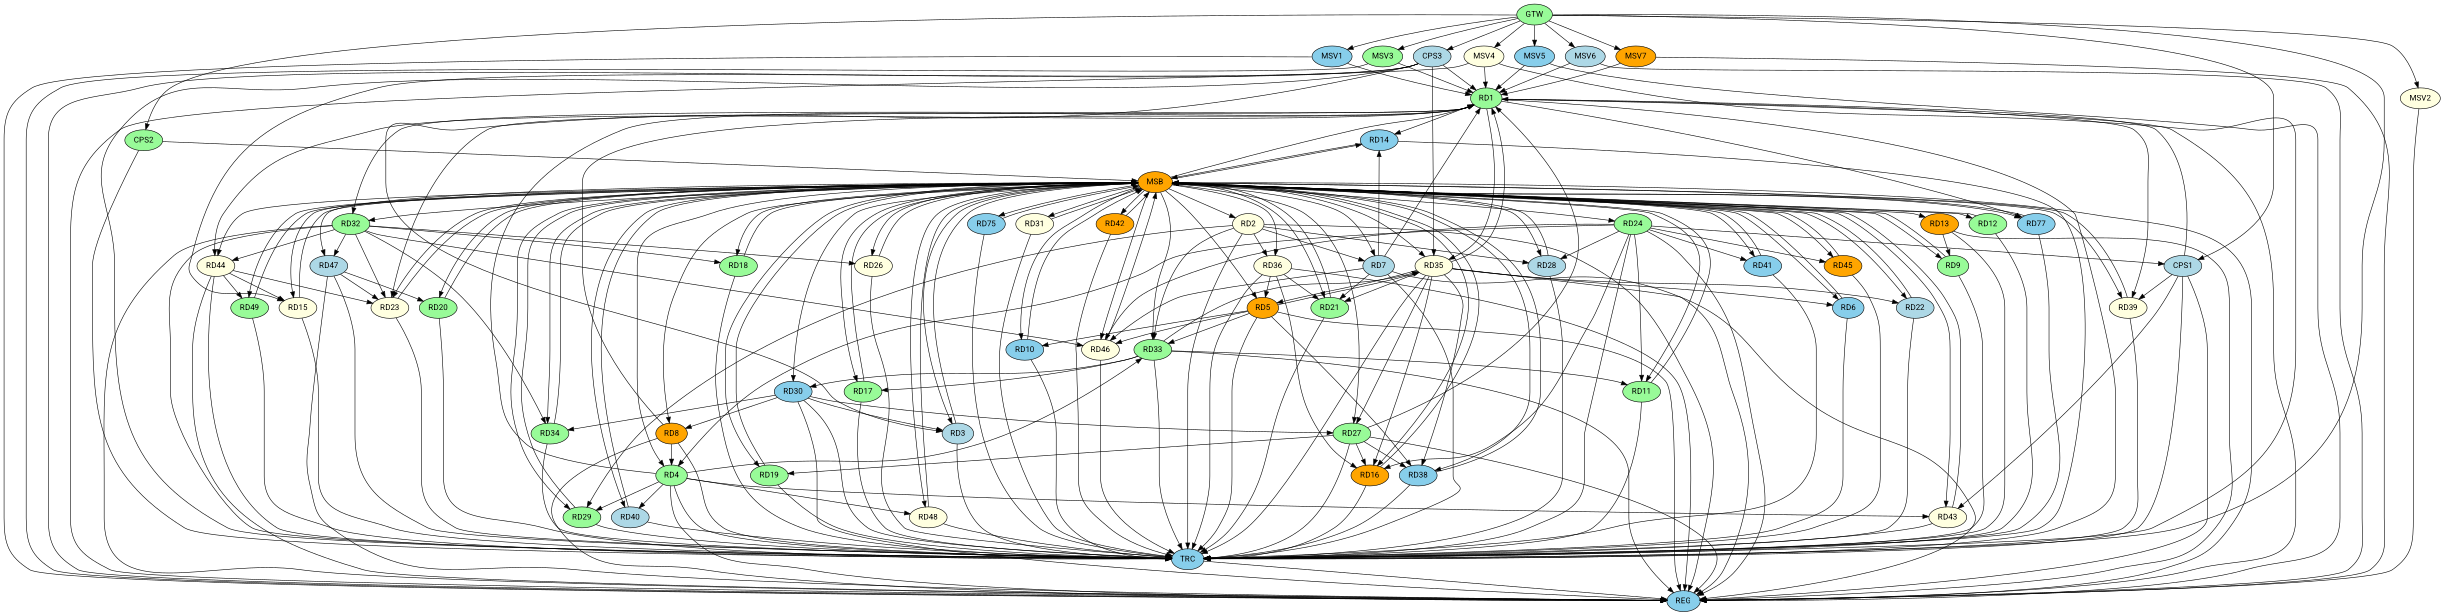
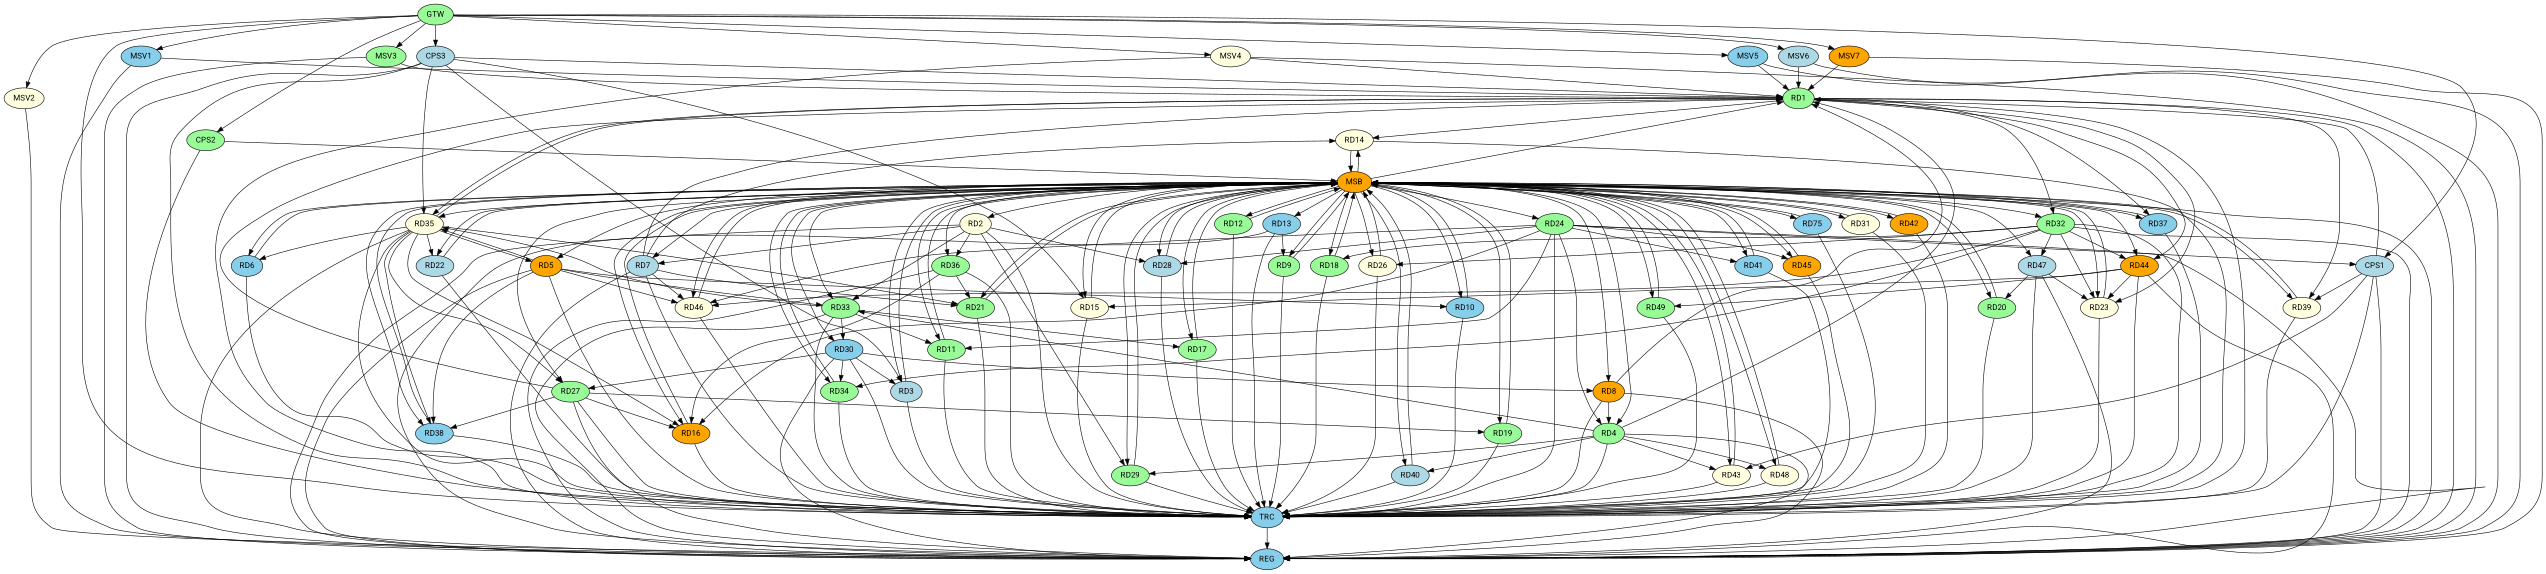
(1379, 140) -> (1354, 140)
(1940, 224) -> (1282, 224)
(2036, 224) -> (2158, 224)
(216, 266) -> (2139, 266)
(1273, 266) -> (951, 266)
(1268, 285) -> none
